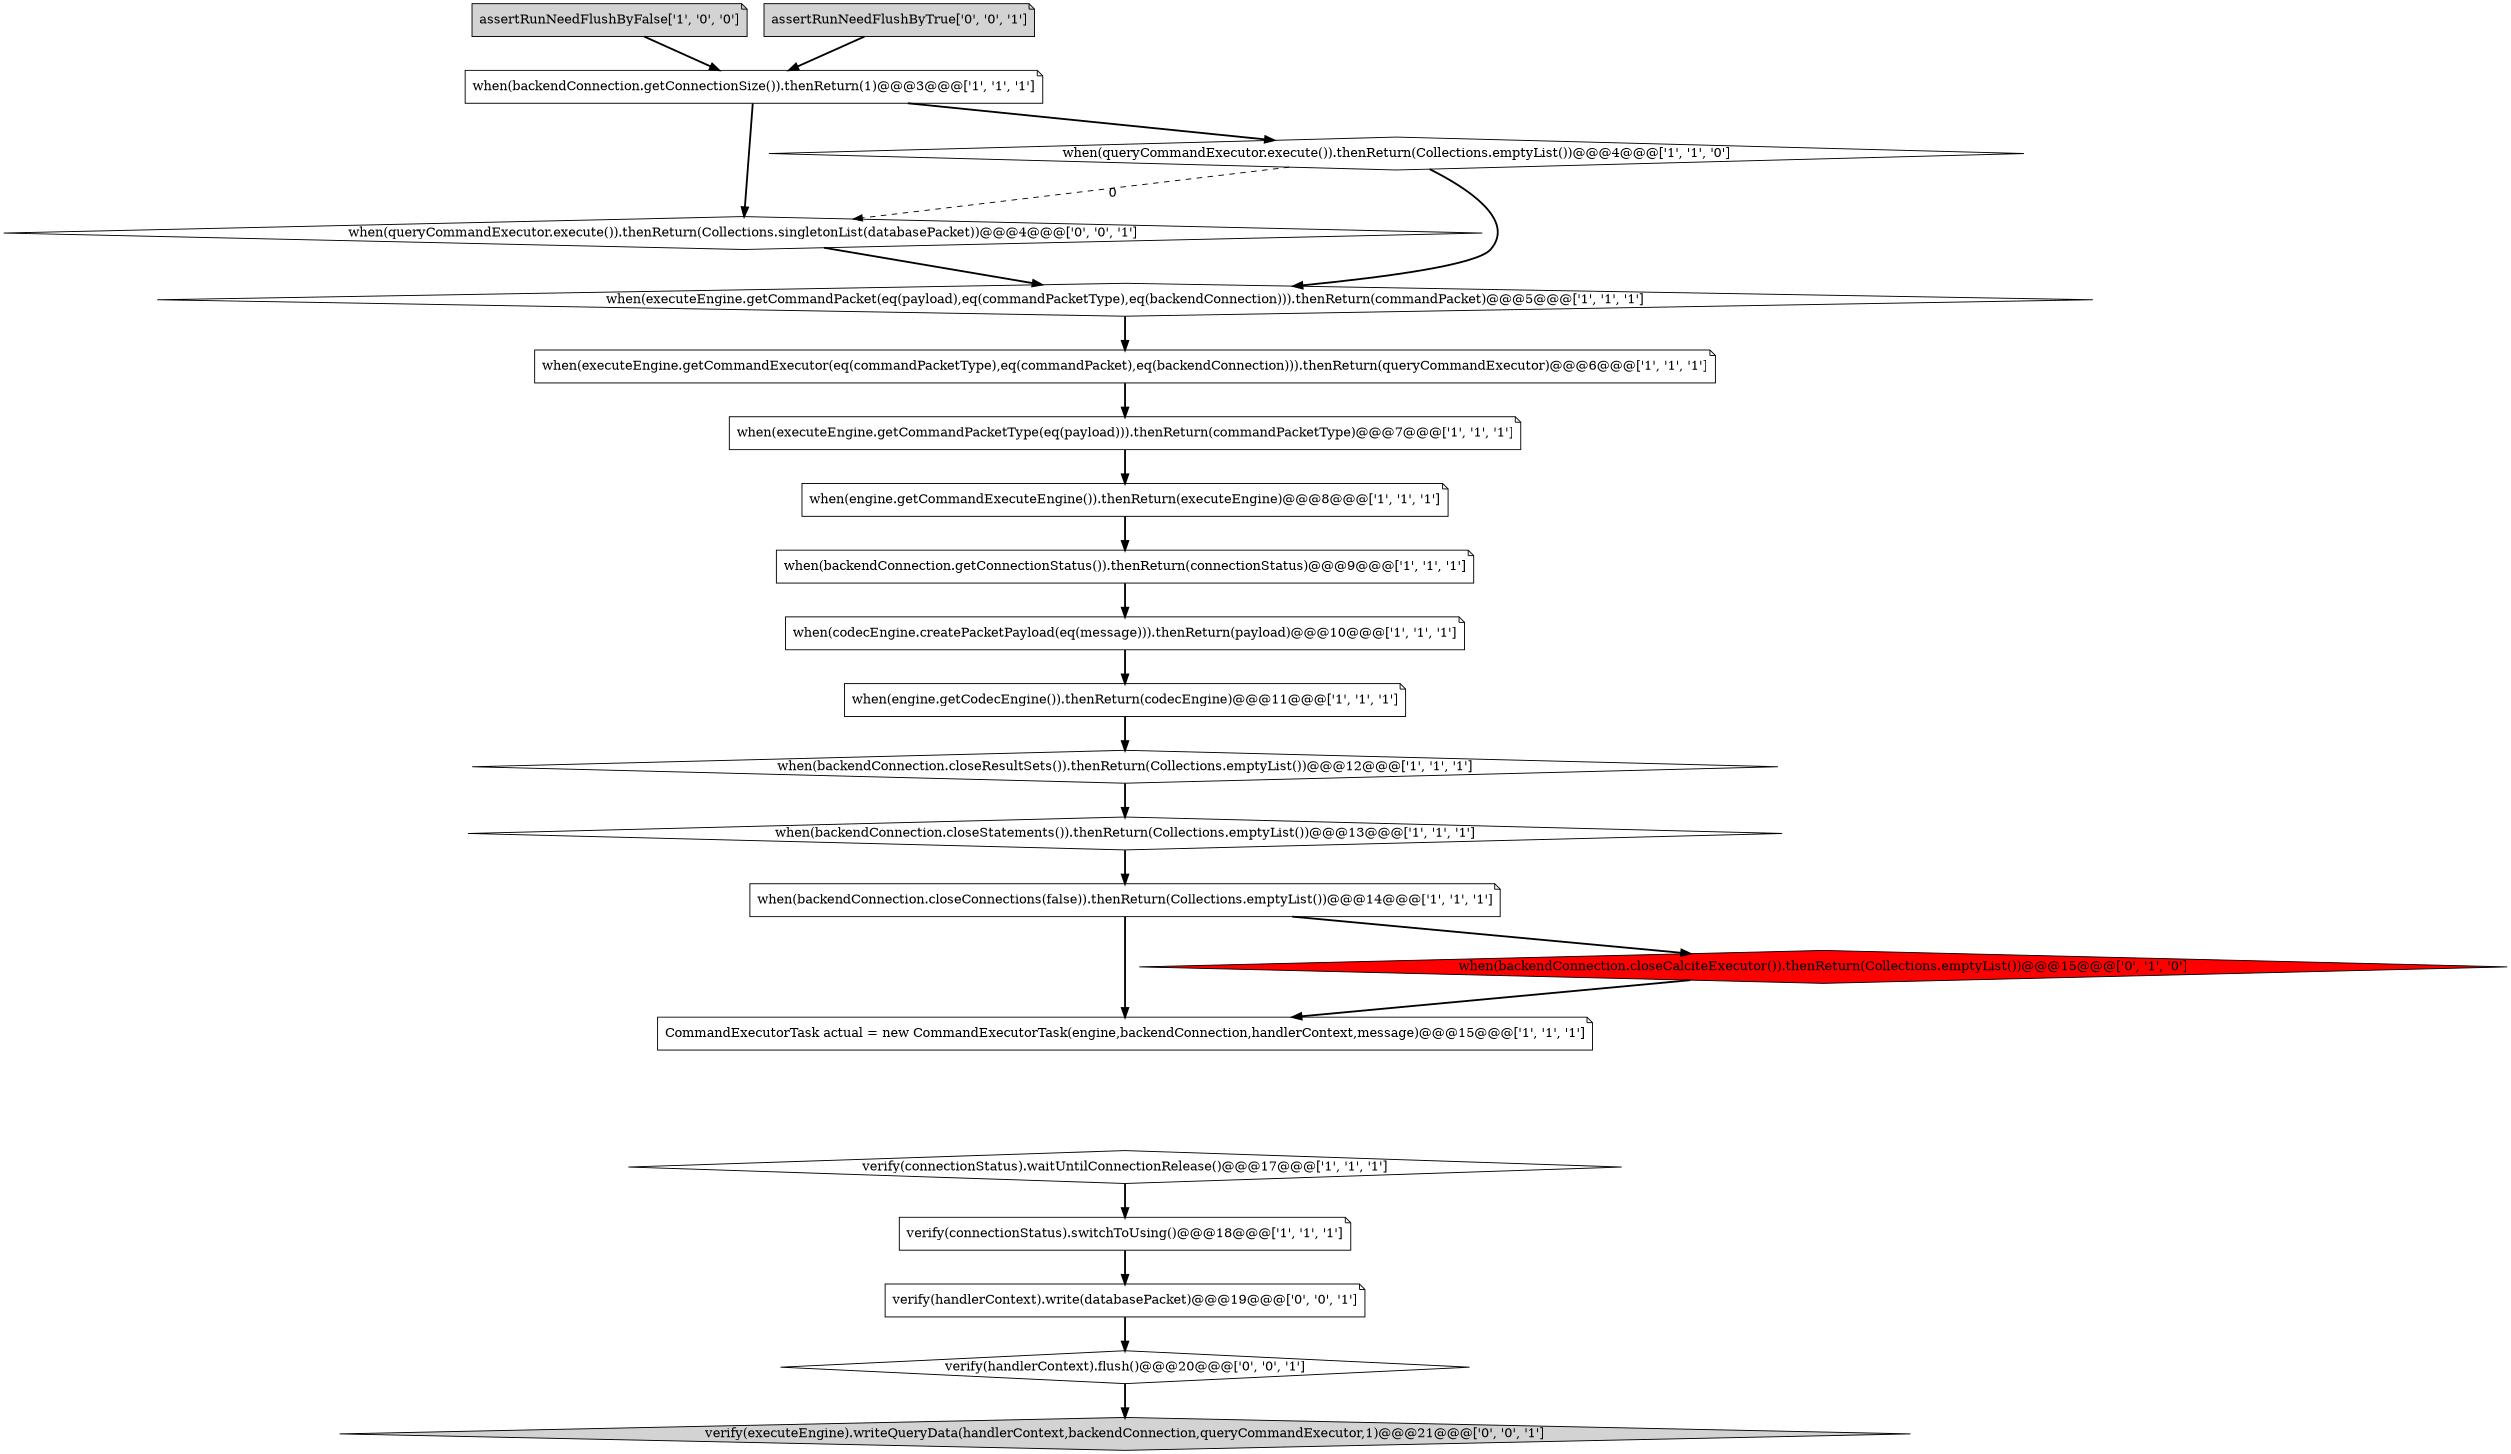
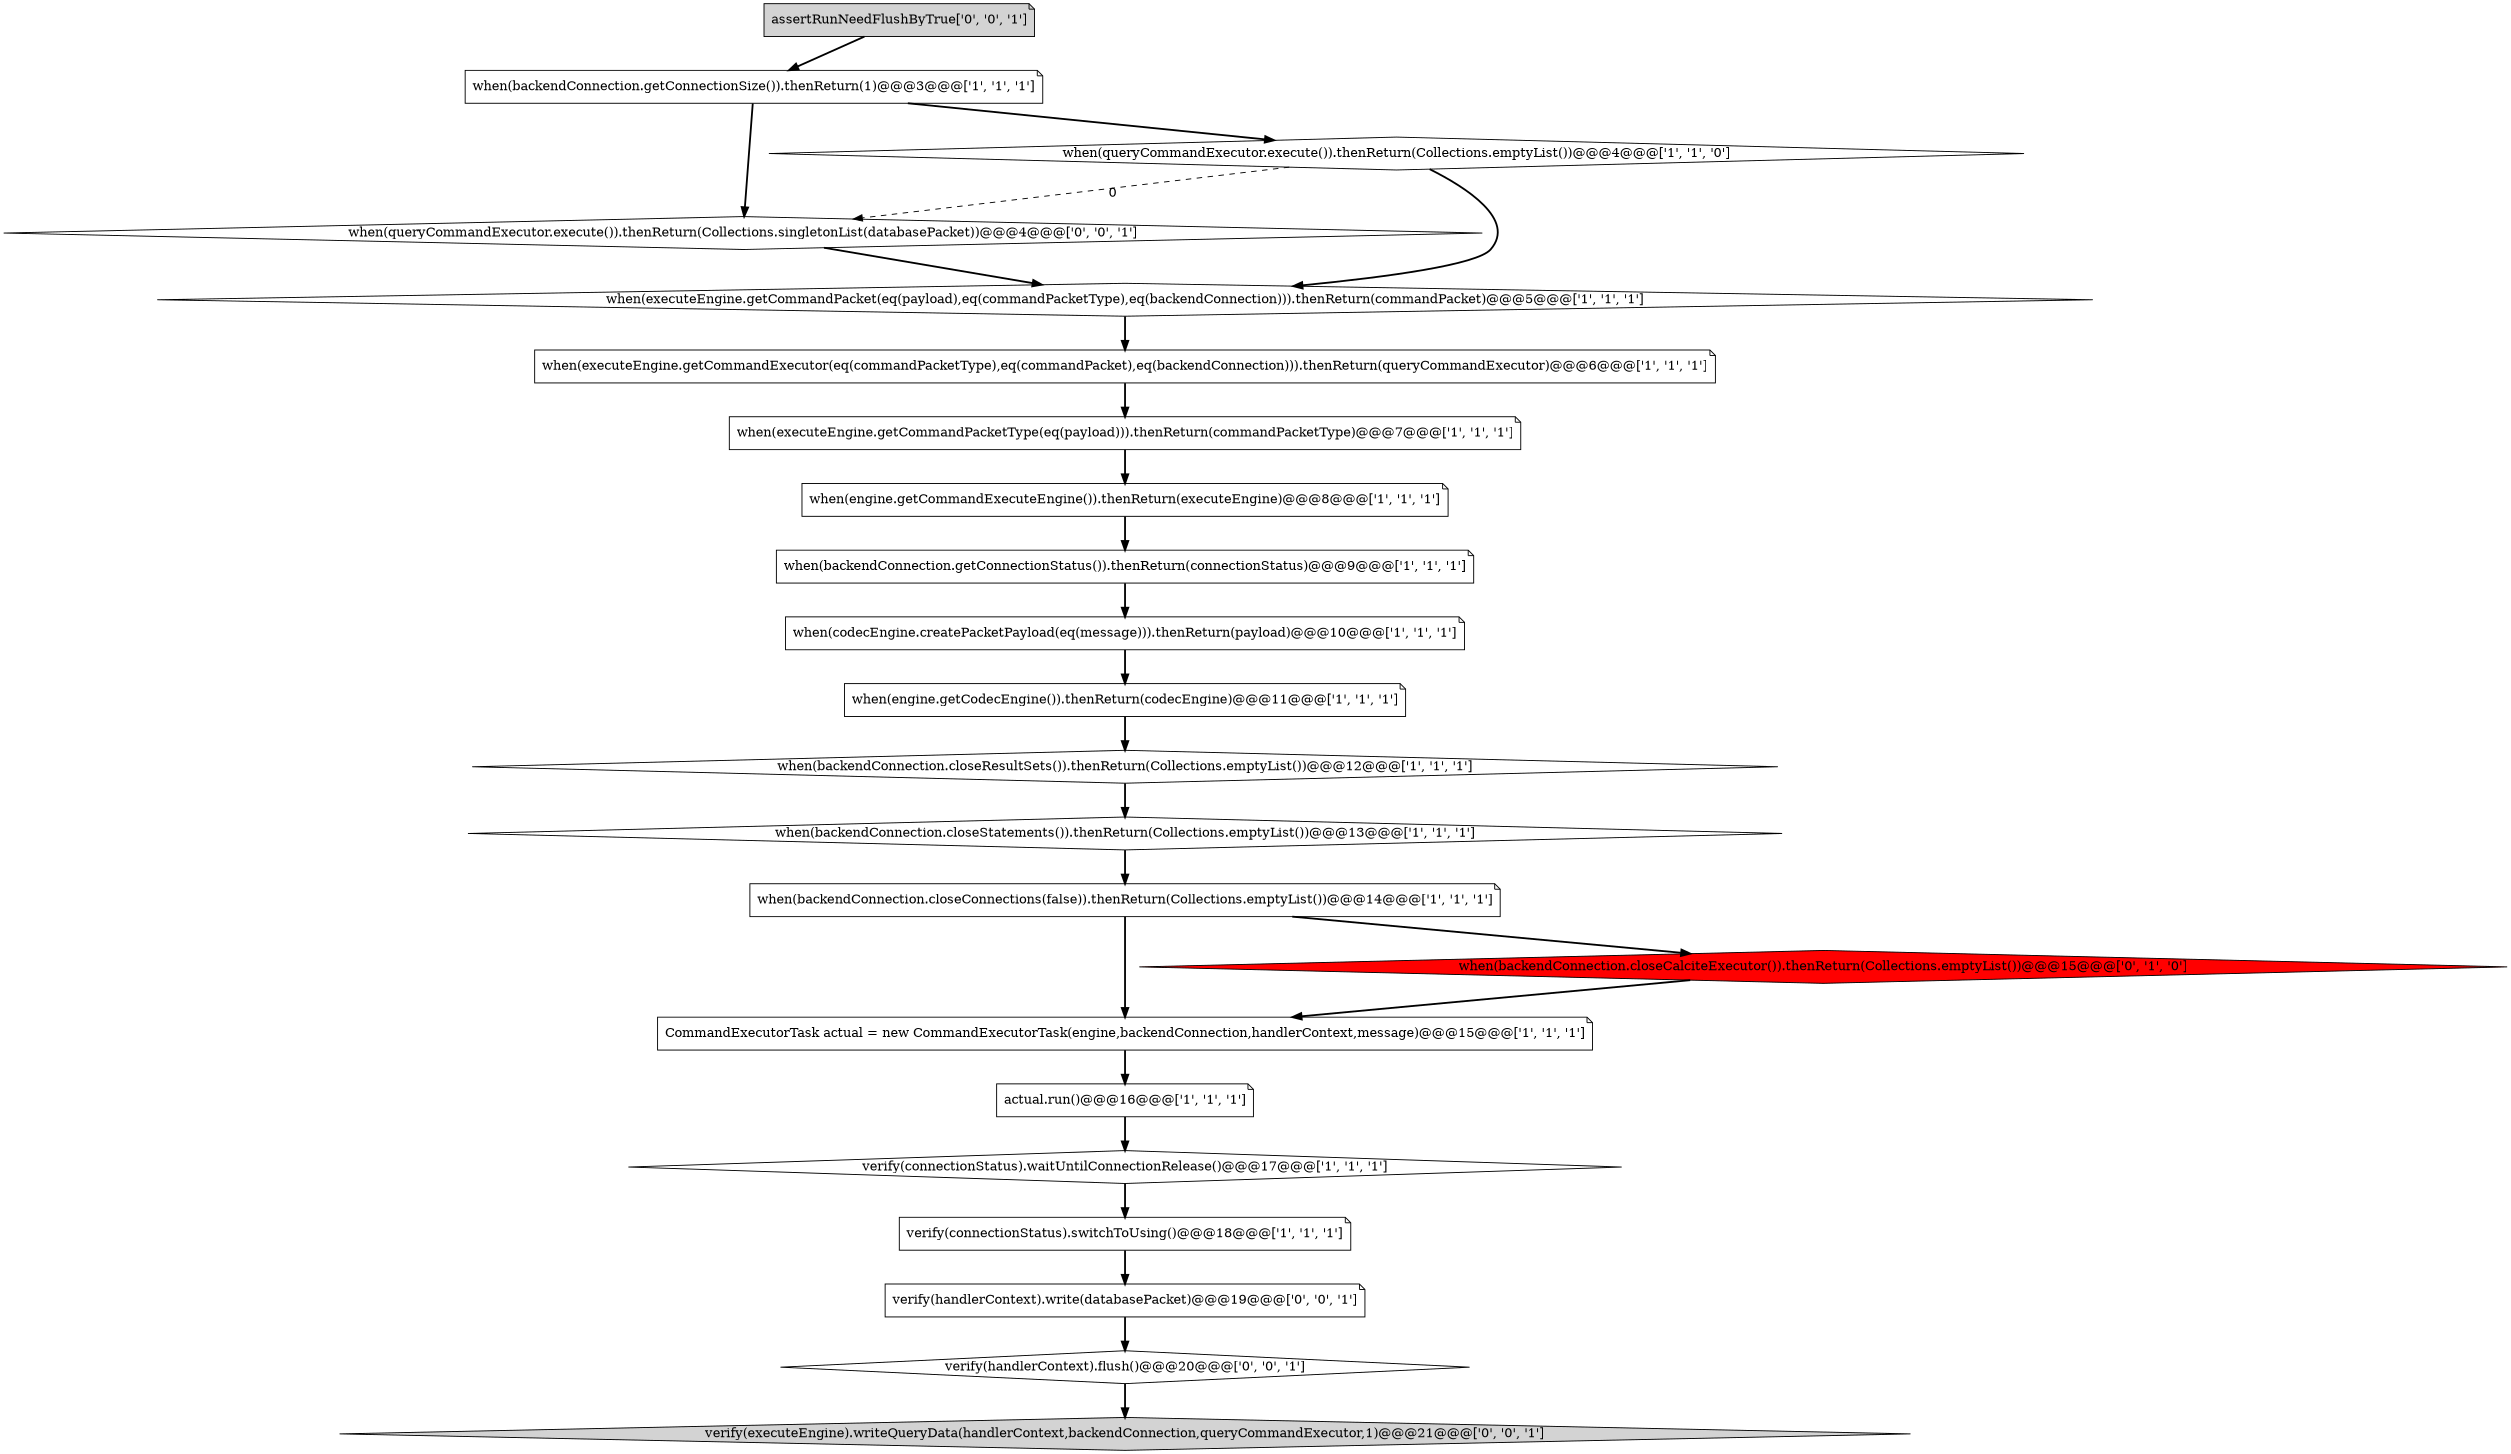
(610, 20) -> none
none -> (1125, 1100)
